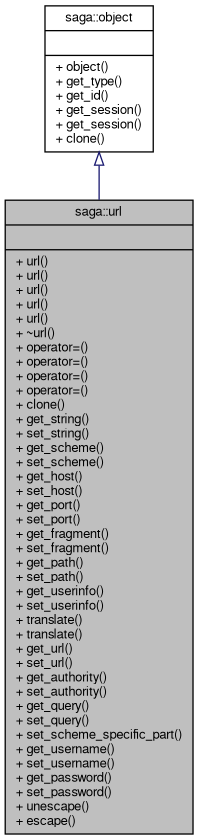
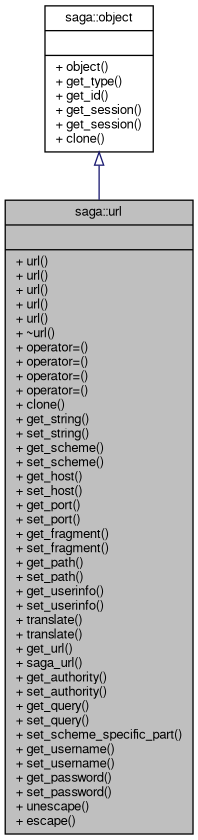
(44, 663) -> (50, 663)
